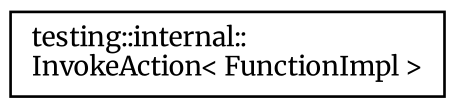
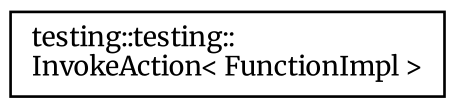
(228, 54) -> (228, 54)
